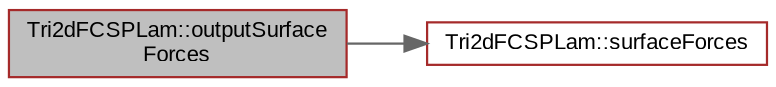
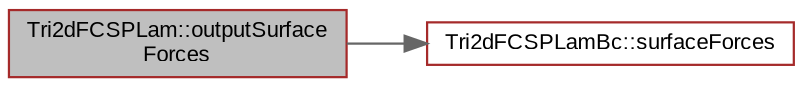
(597, 44) -> (610, 44)
